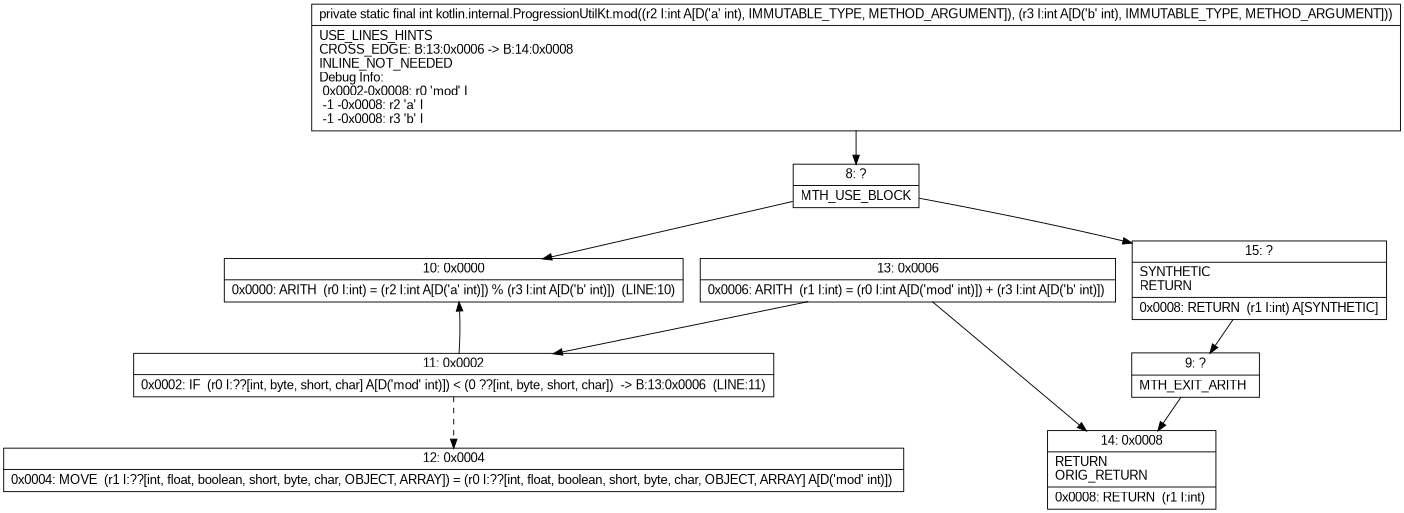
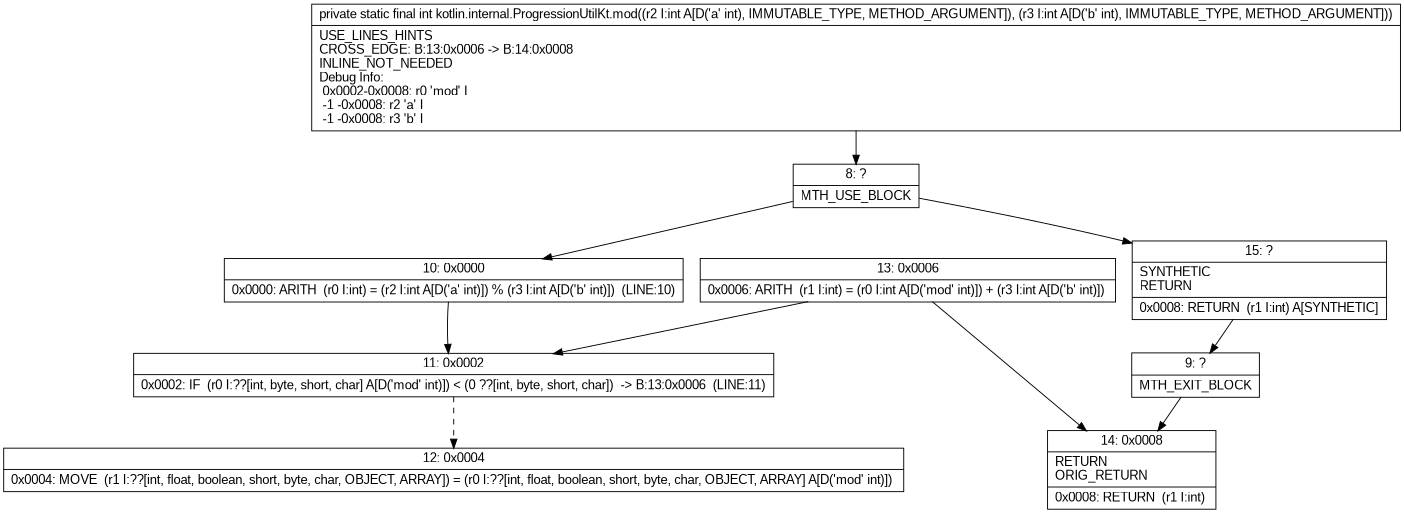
(460, 333) -> (448, 323)
(1193, 386) -> (1196, 386)
